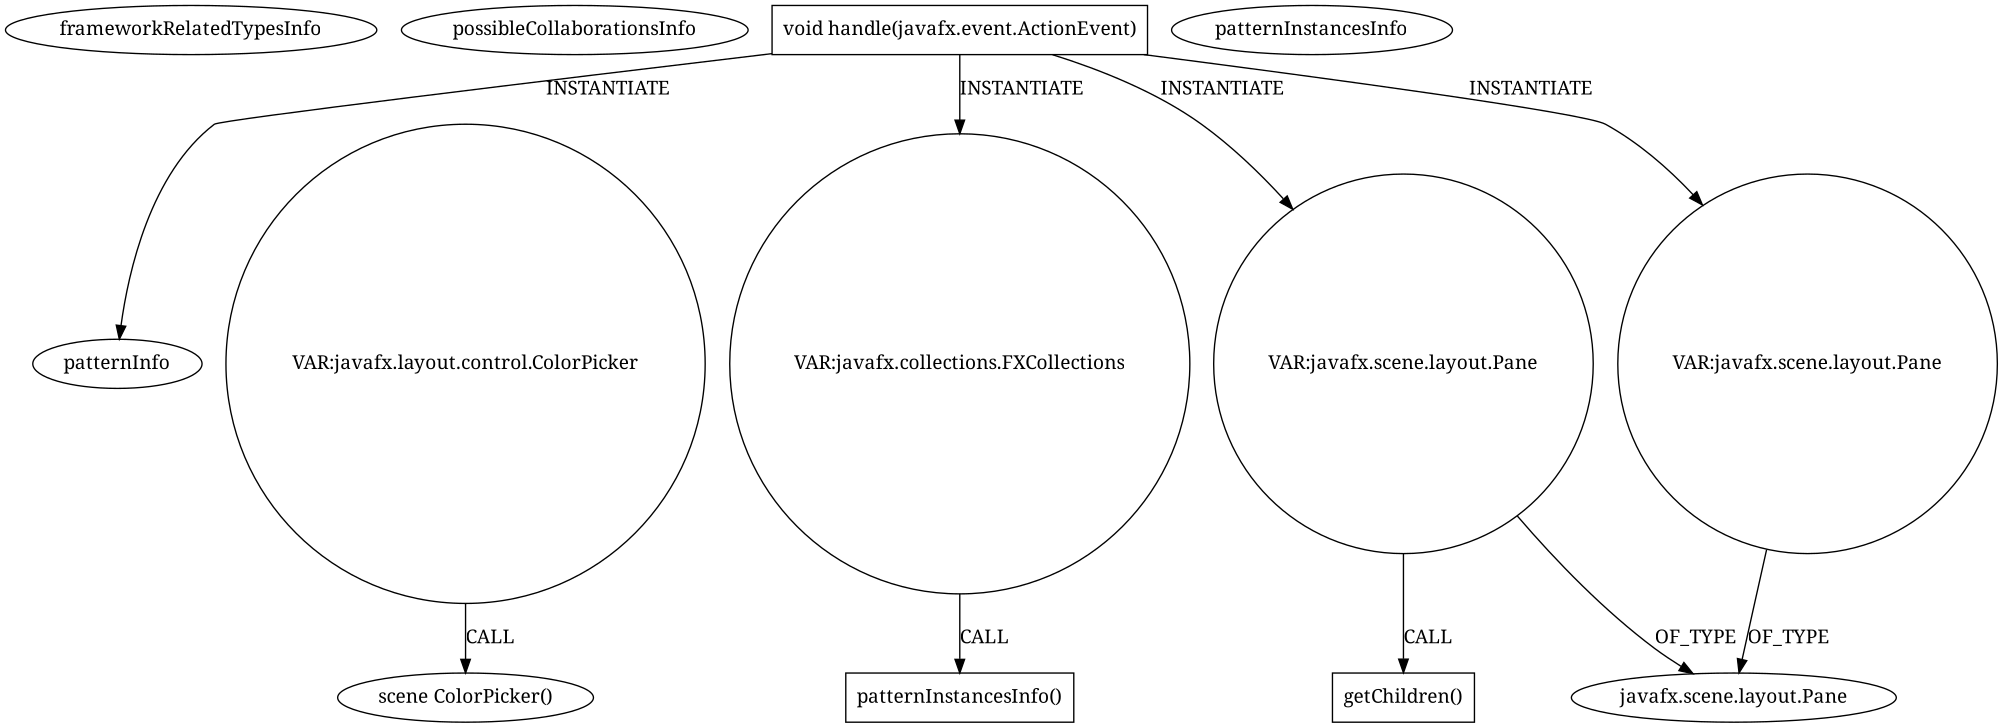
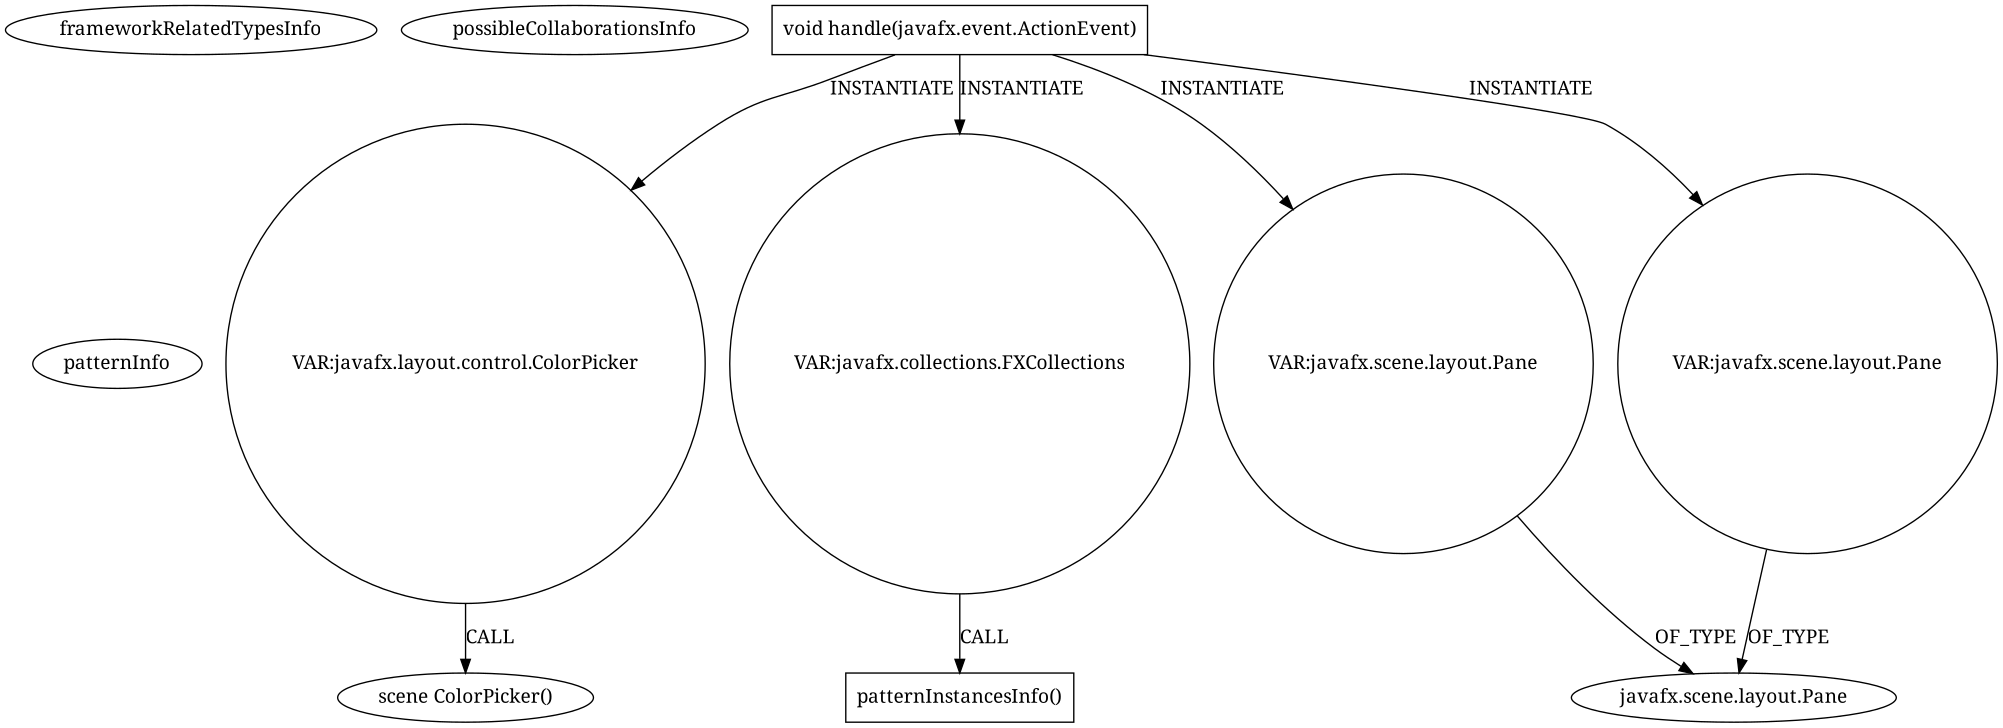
(1312, 30) -> none
(380, 101) -> (760, 102)
(1404, 698) -> none
